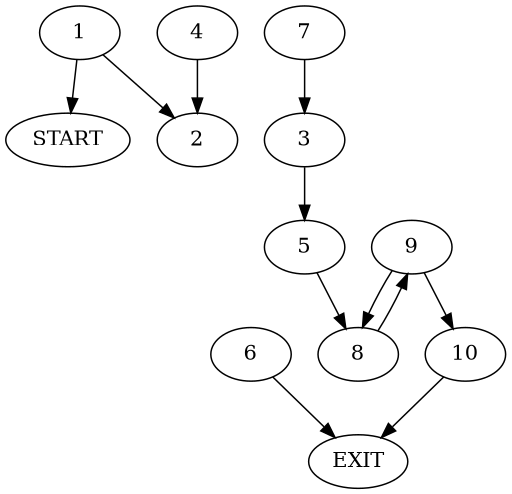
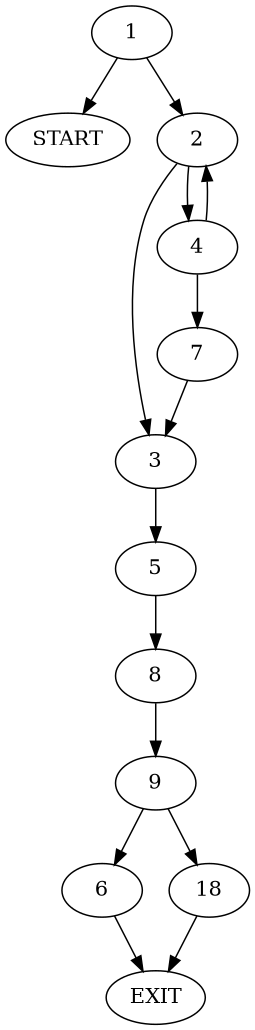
none -> (187, 186)
none -> (133, 287)
(380, 292) -> (132, 830)
none -> (197, 293)
(465, 354) -> (209, 890)
